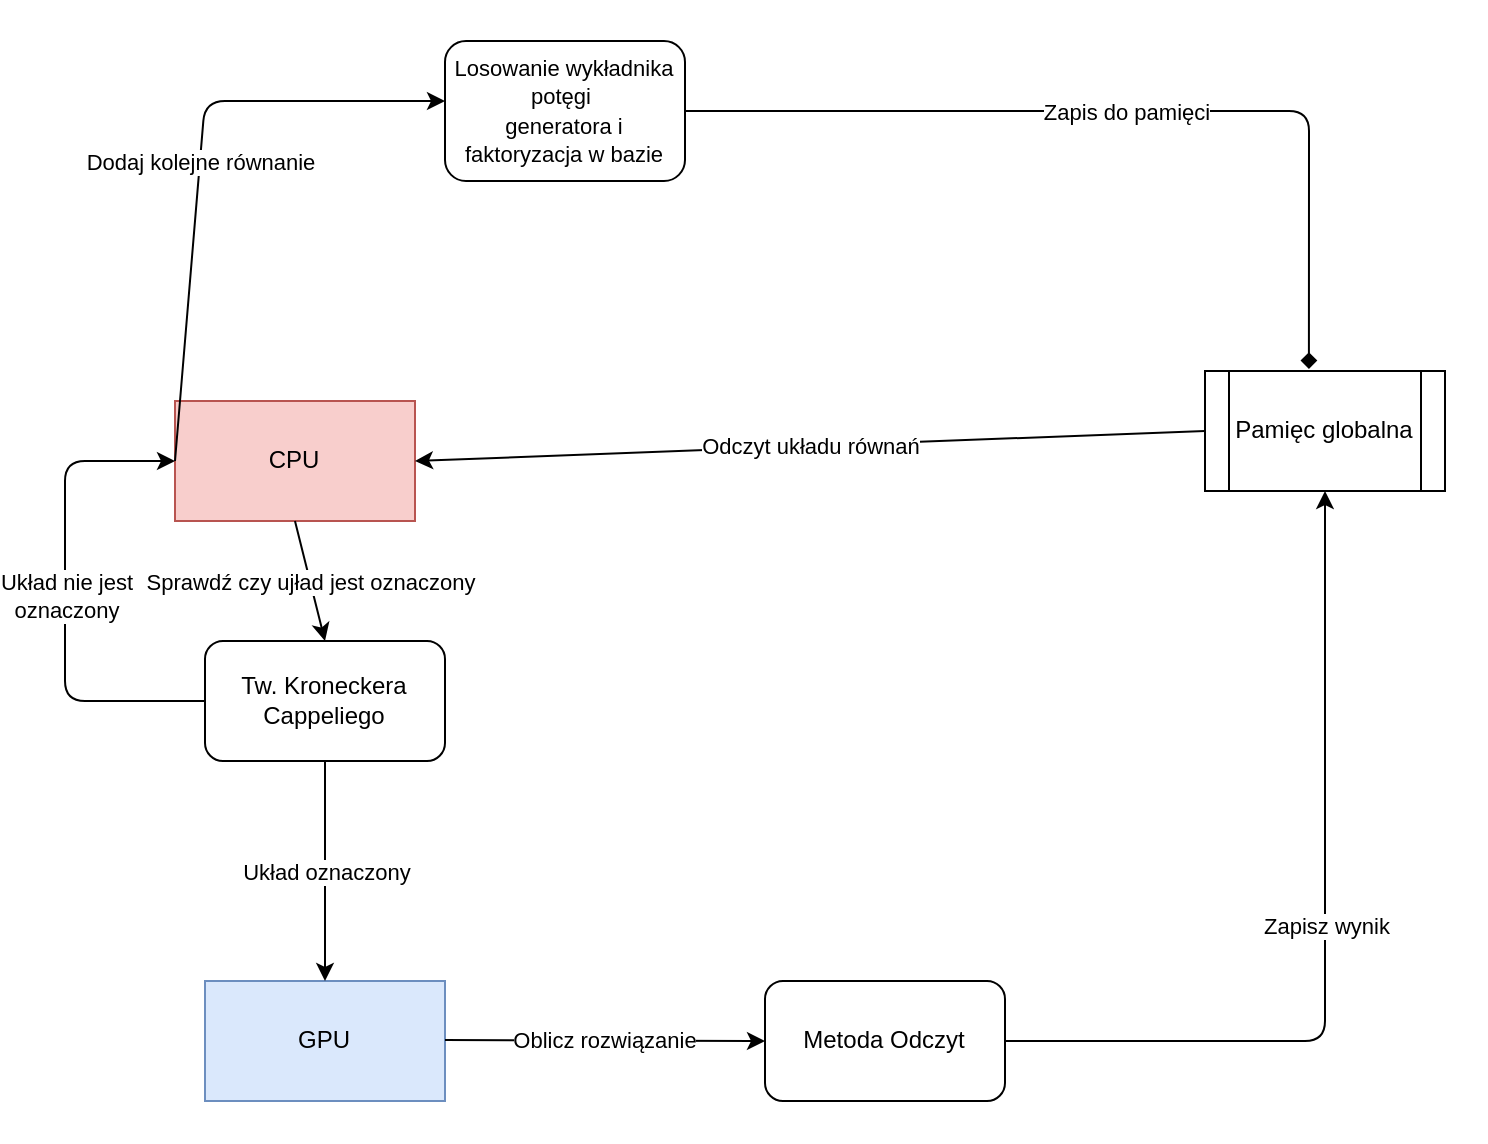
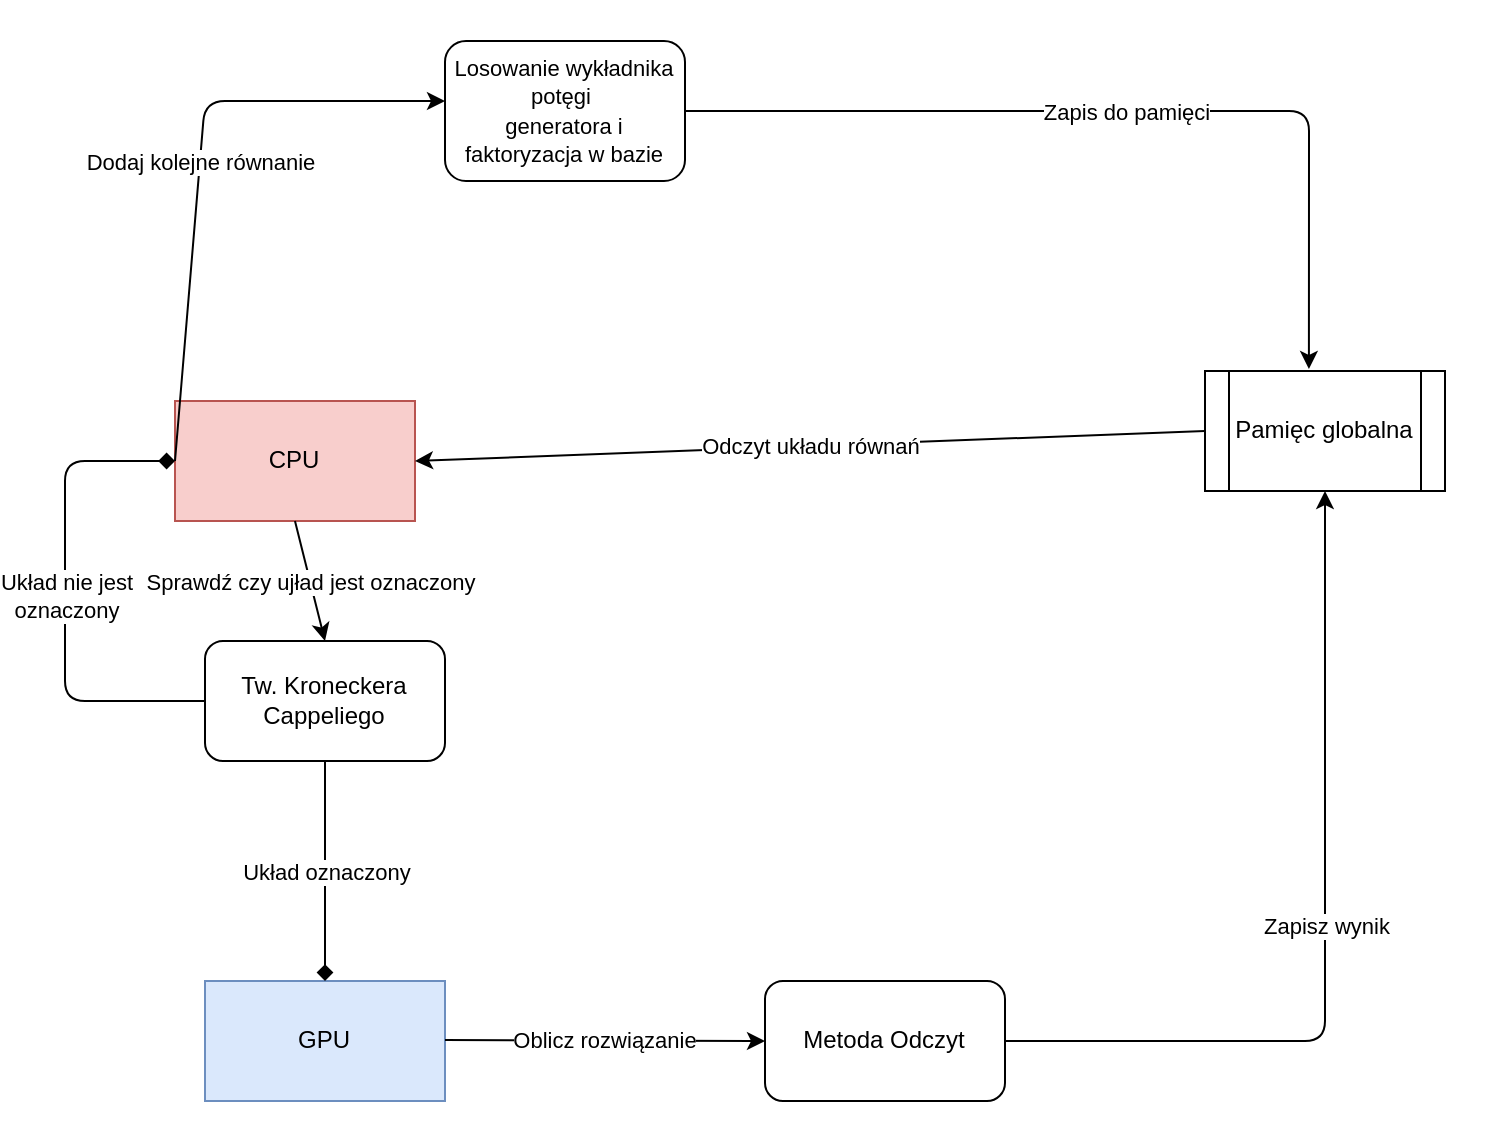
(1309, 353) -> (1309, 354)
(159, 461) -> (158, 461)
(325, 966) -> (325, 965)
